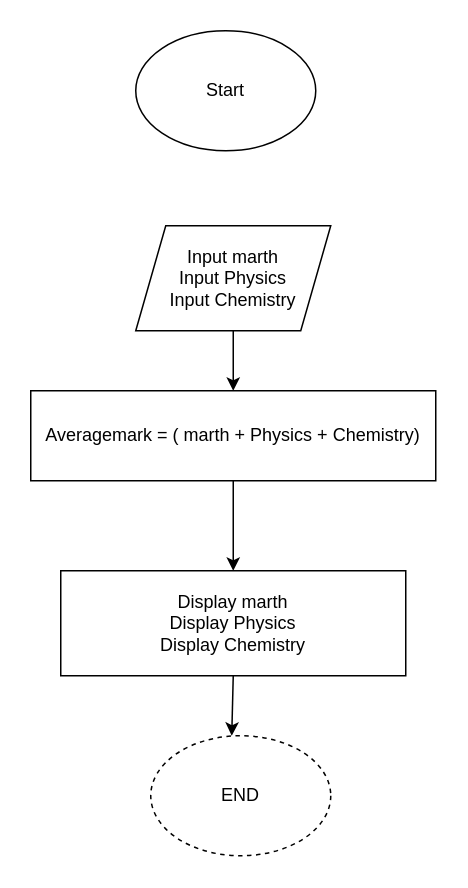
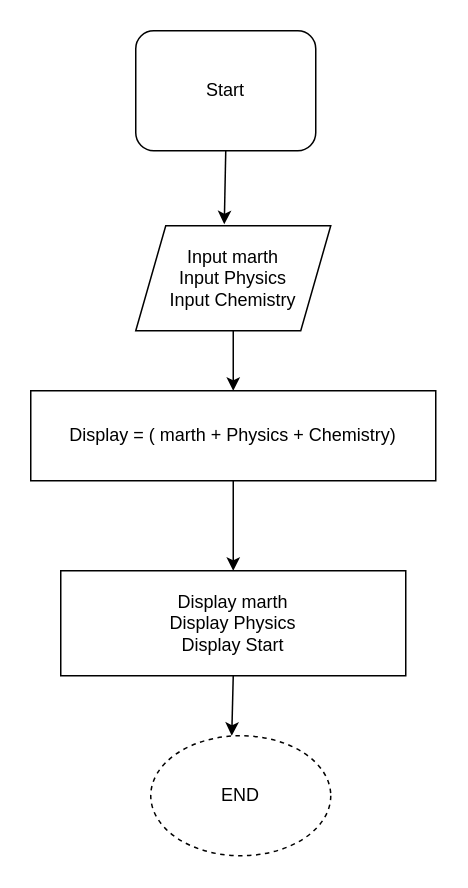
(226, 91) -> (226, 91)
none -> (225, 182)
(233, 436) -> (233, 436)
(233, 623) -> (233, 623)
